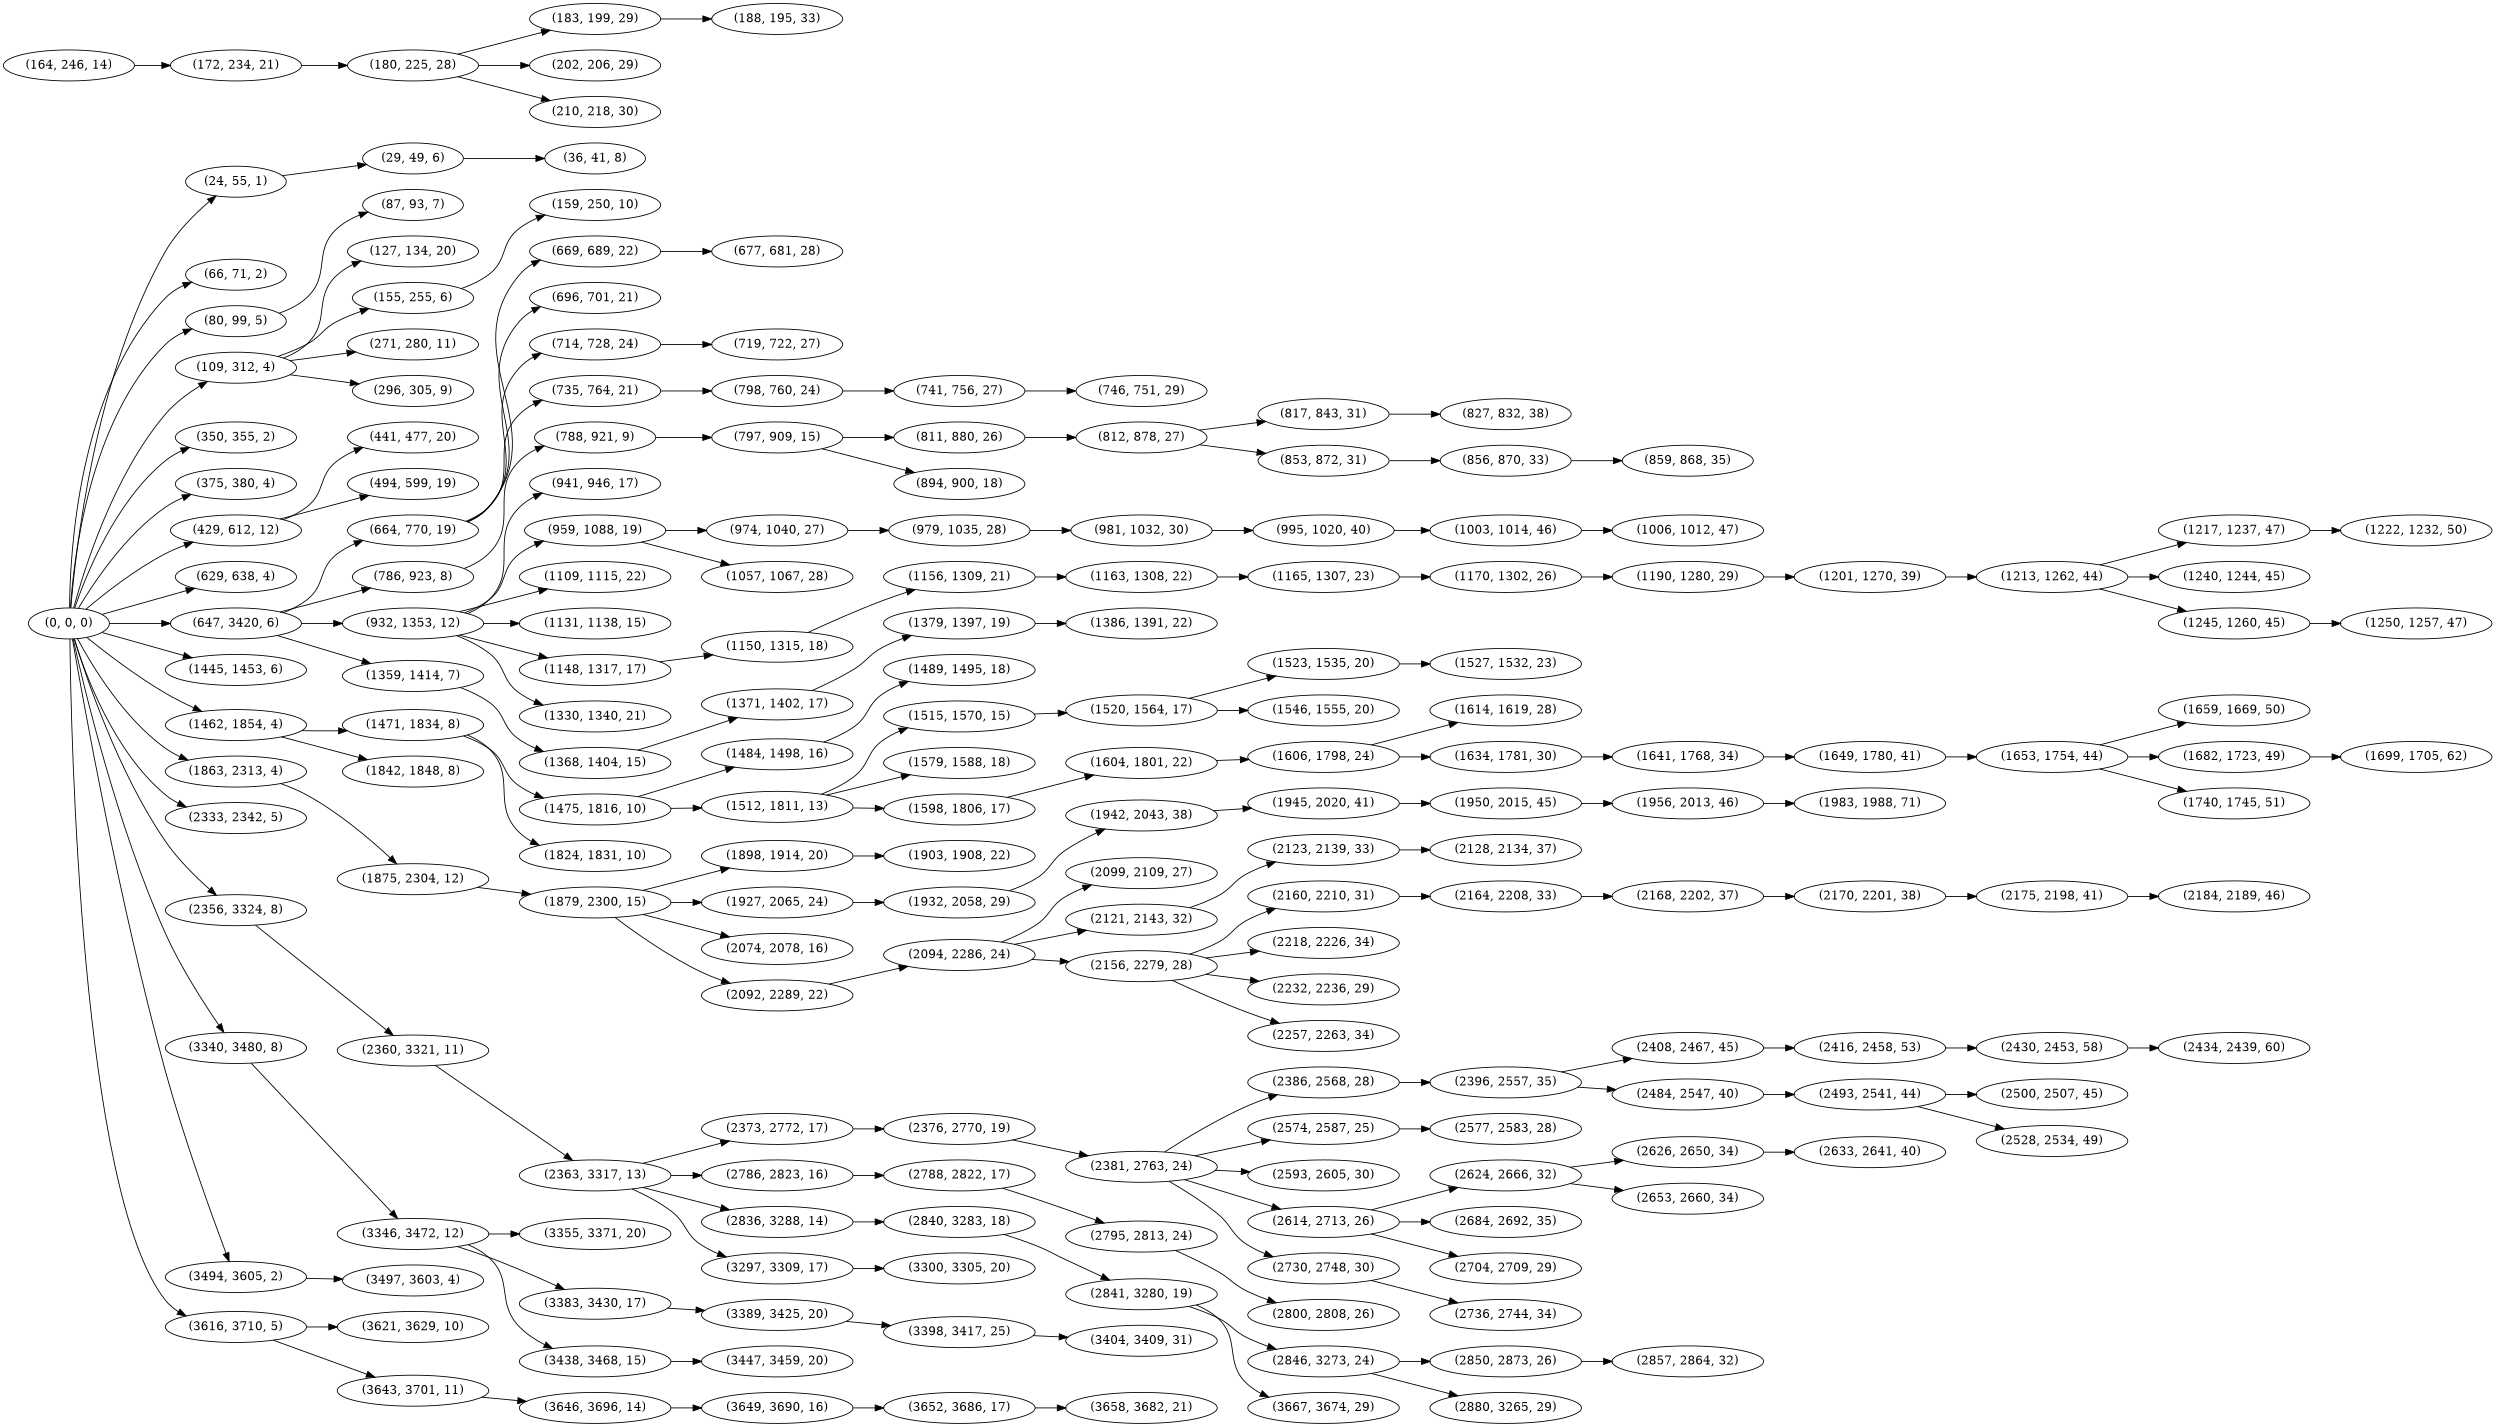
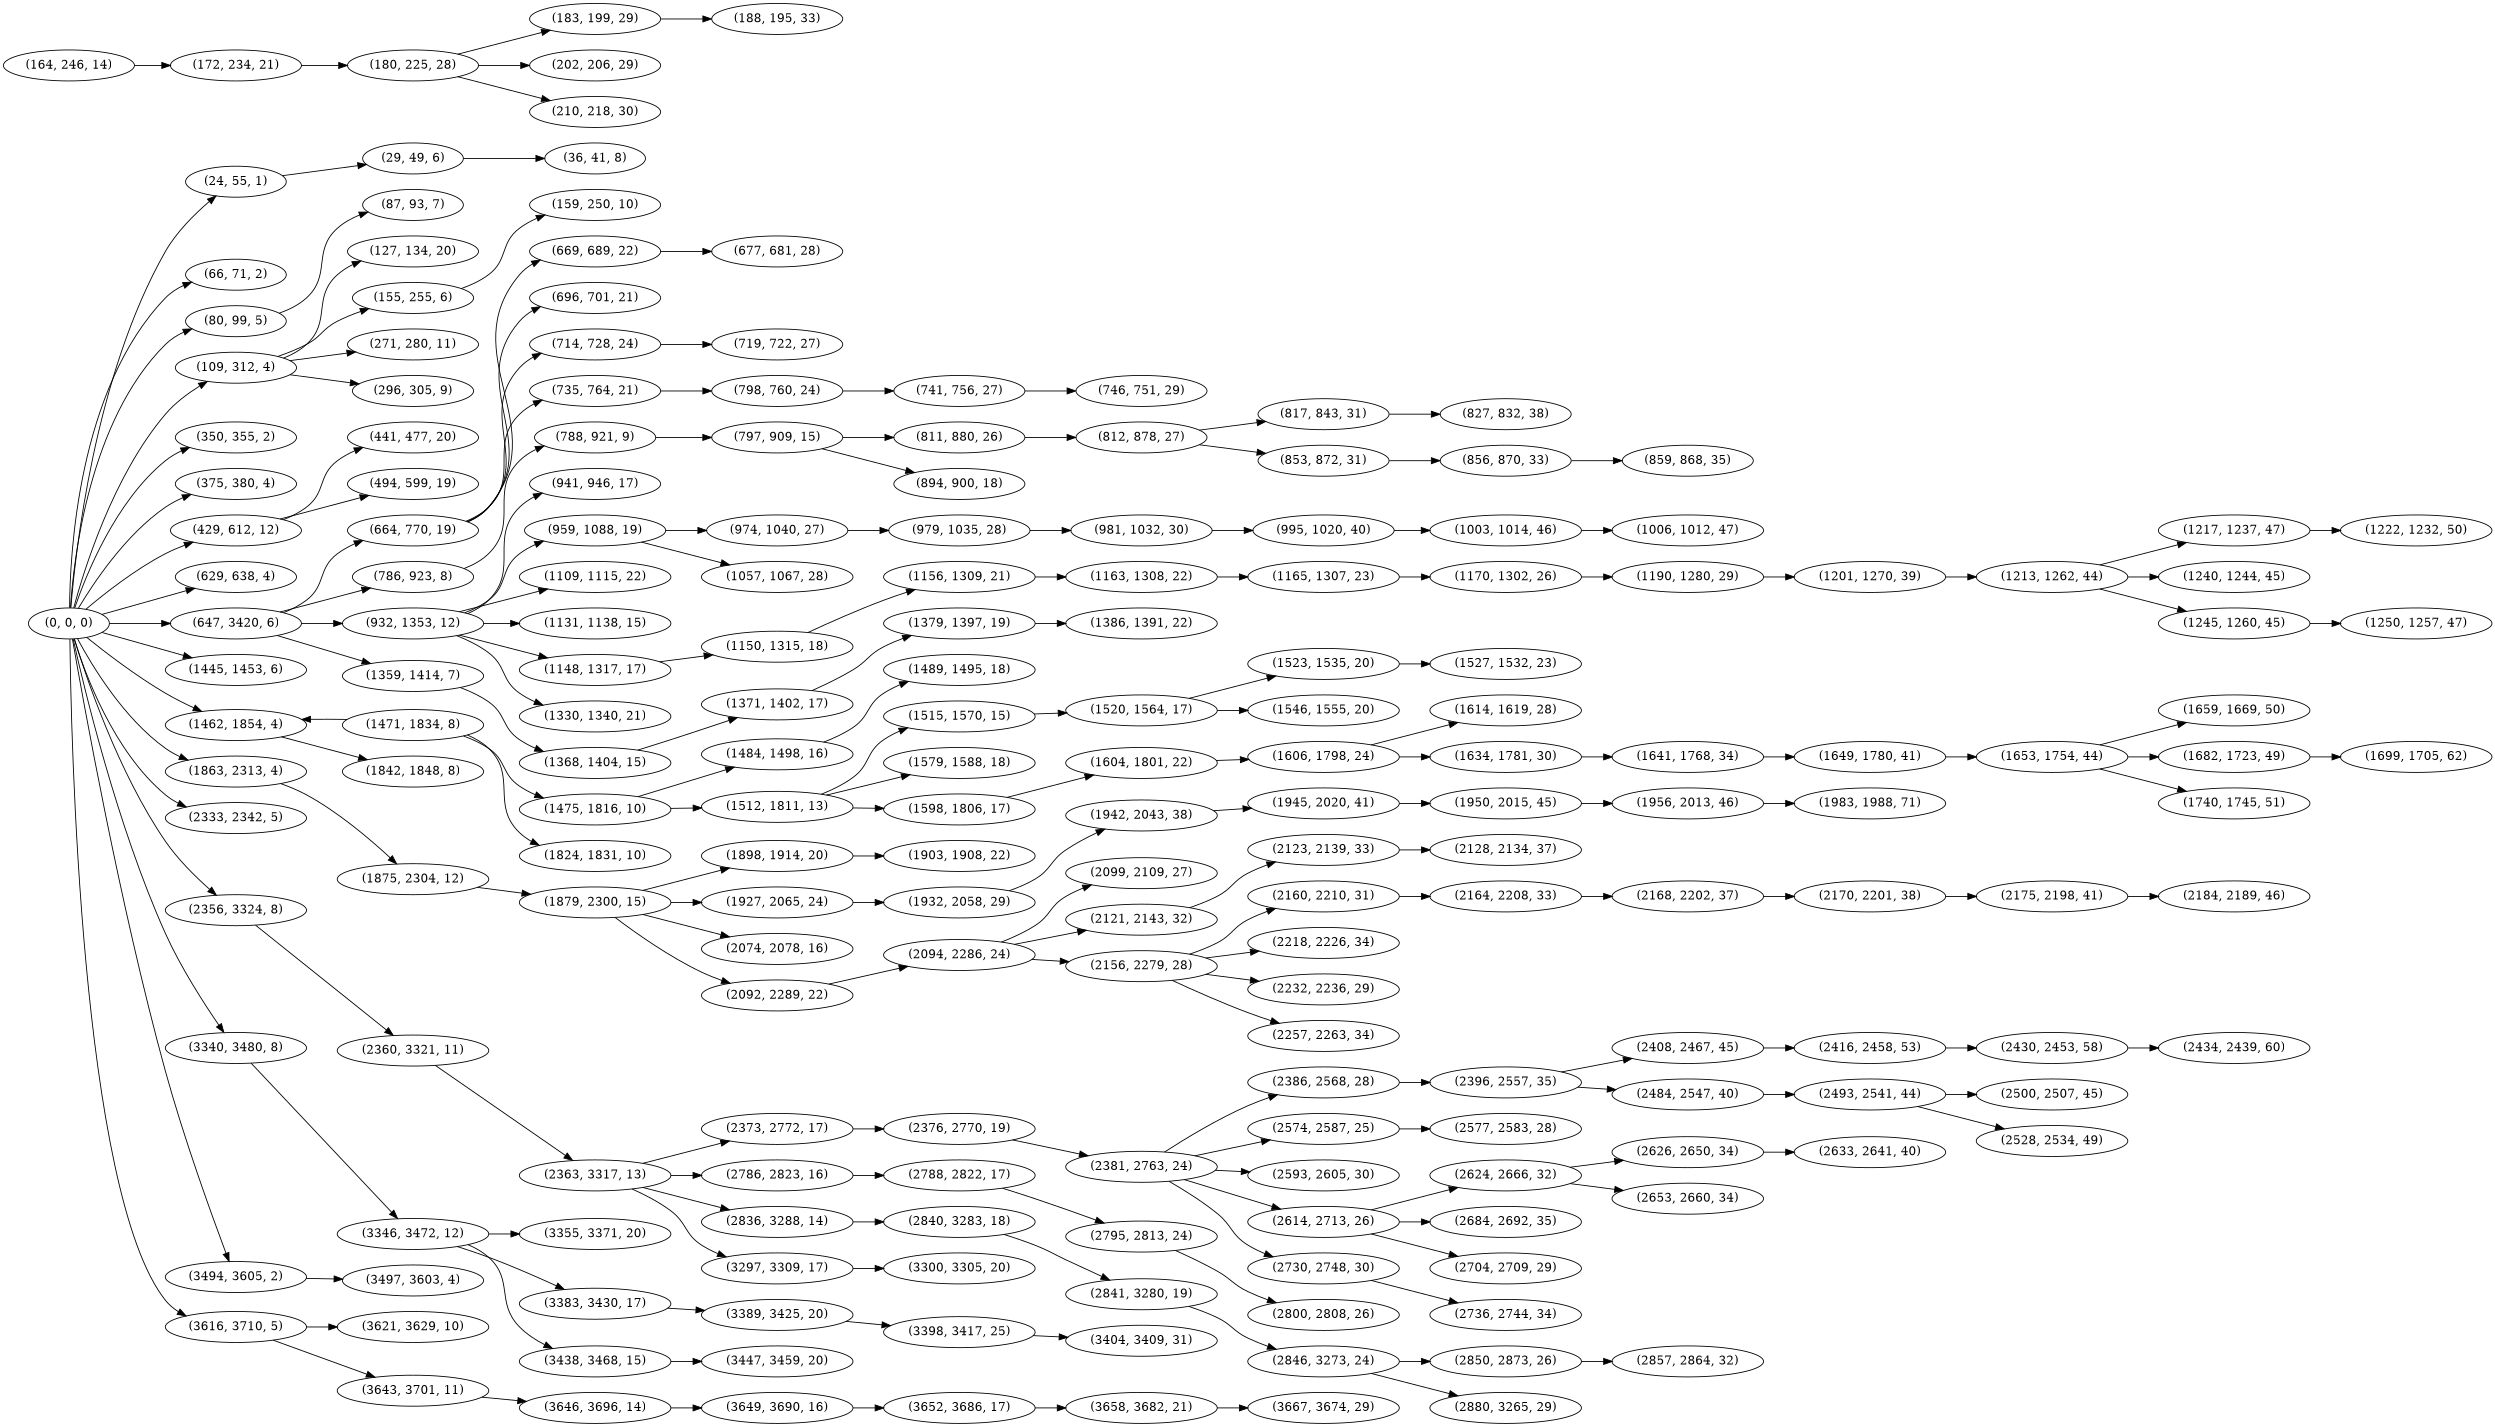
(320, 731) -> (329, 719)
(1232, 1347) -> (1228, 1408)
